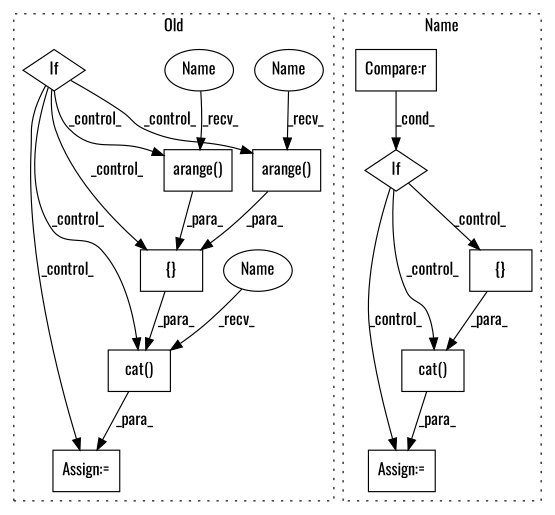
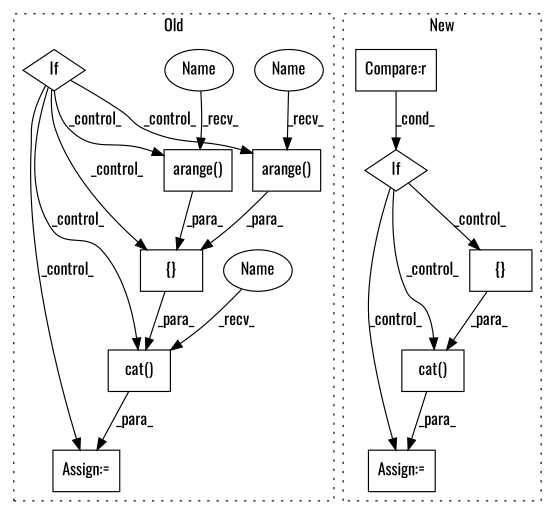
(442, 27) -> (442, 27)
